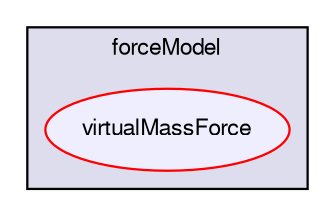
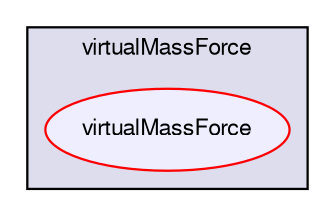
(167, 49) -> (167, 49)
